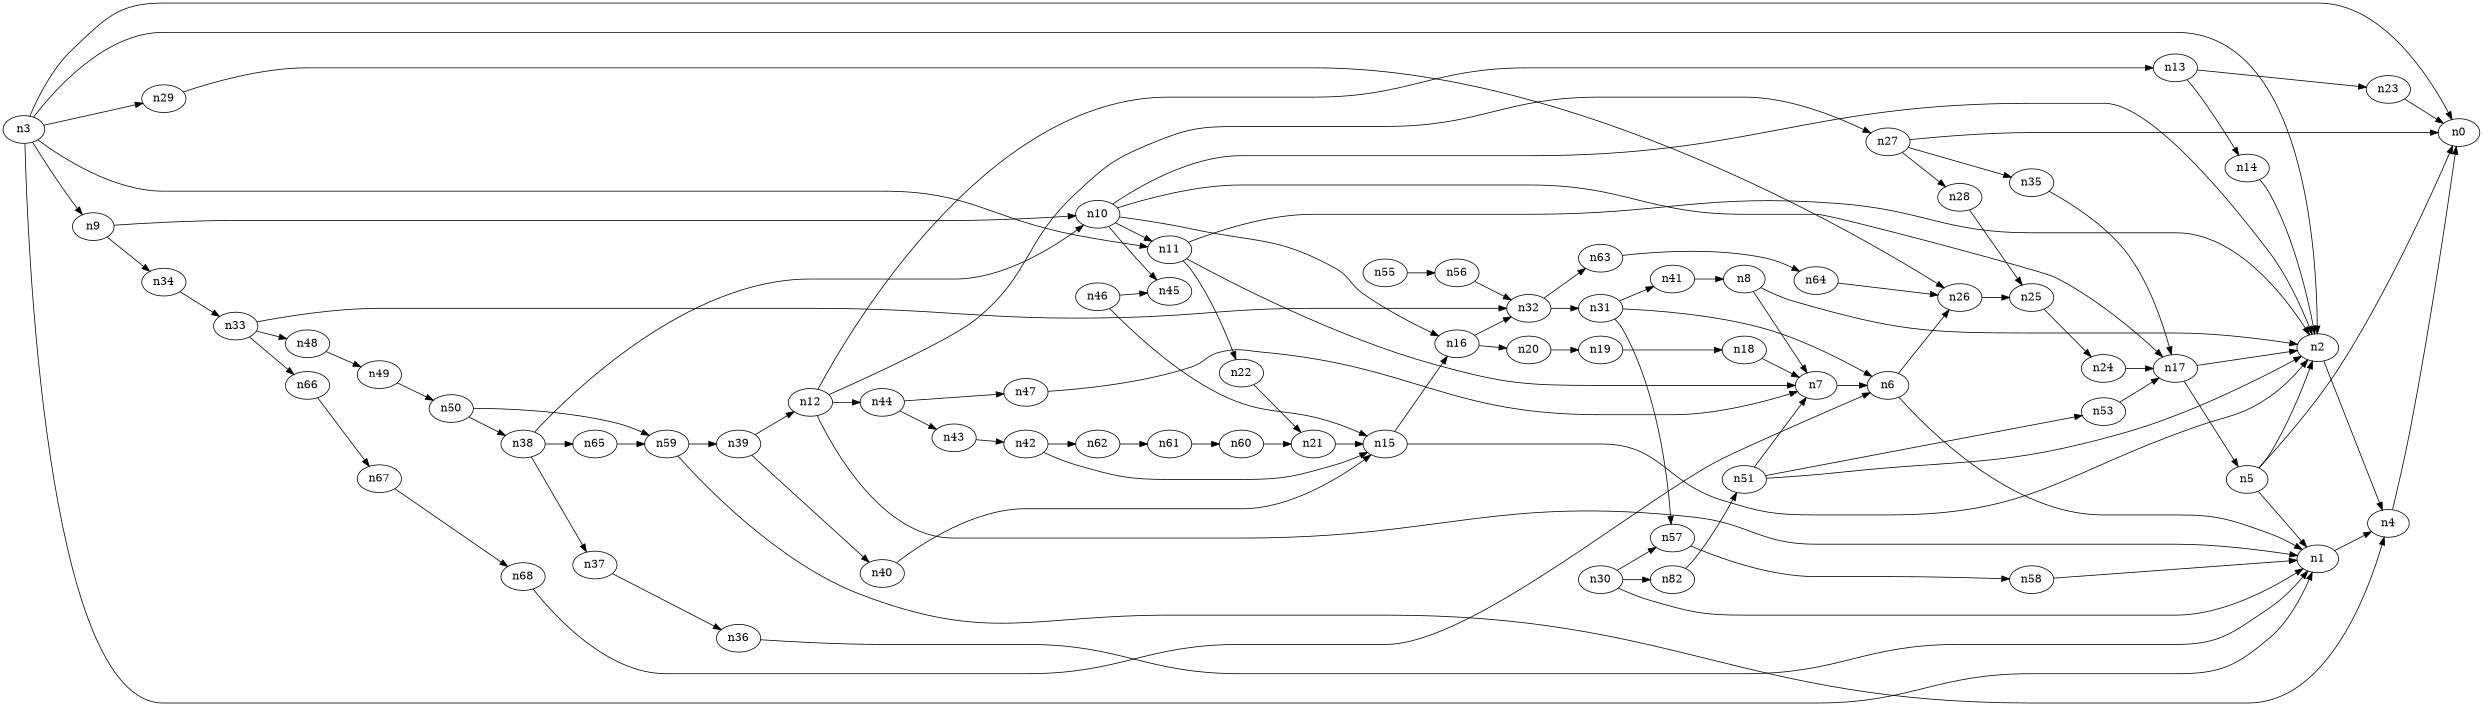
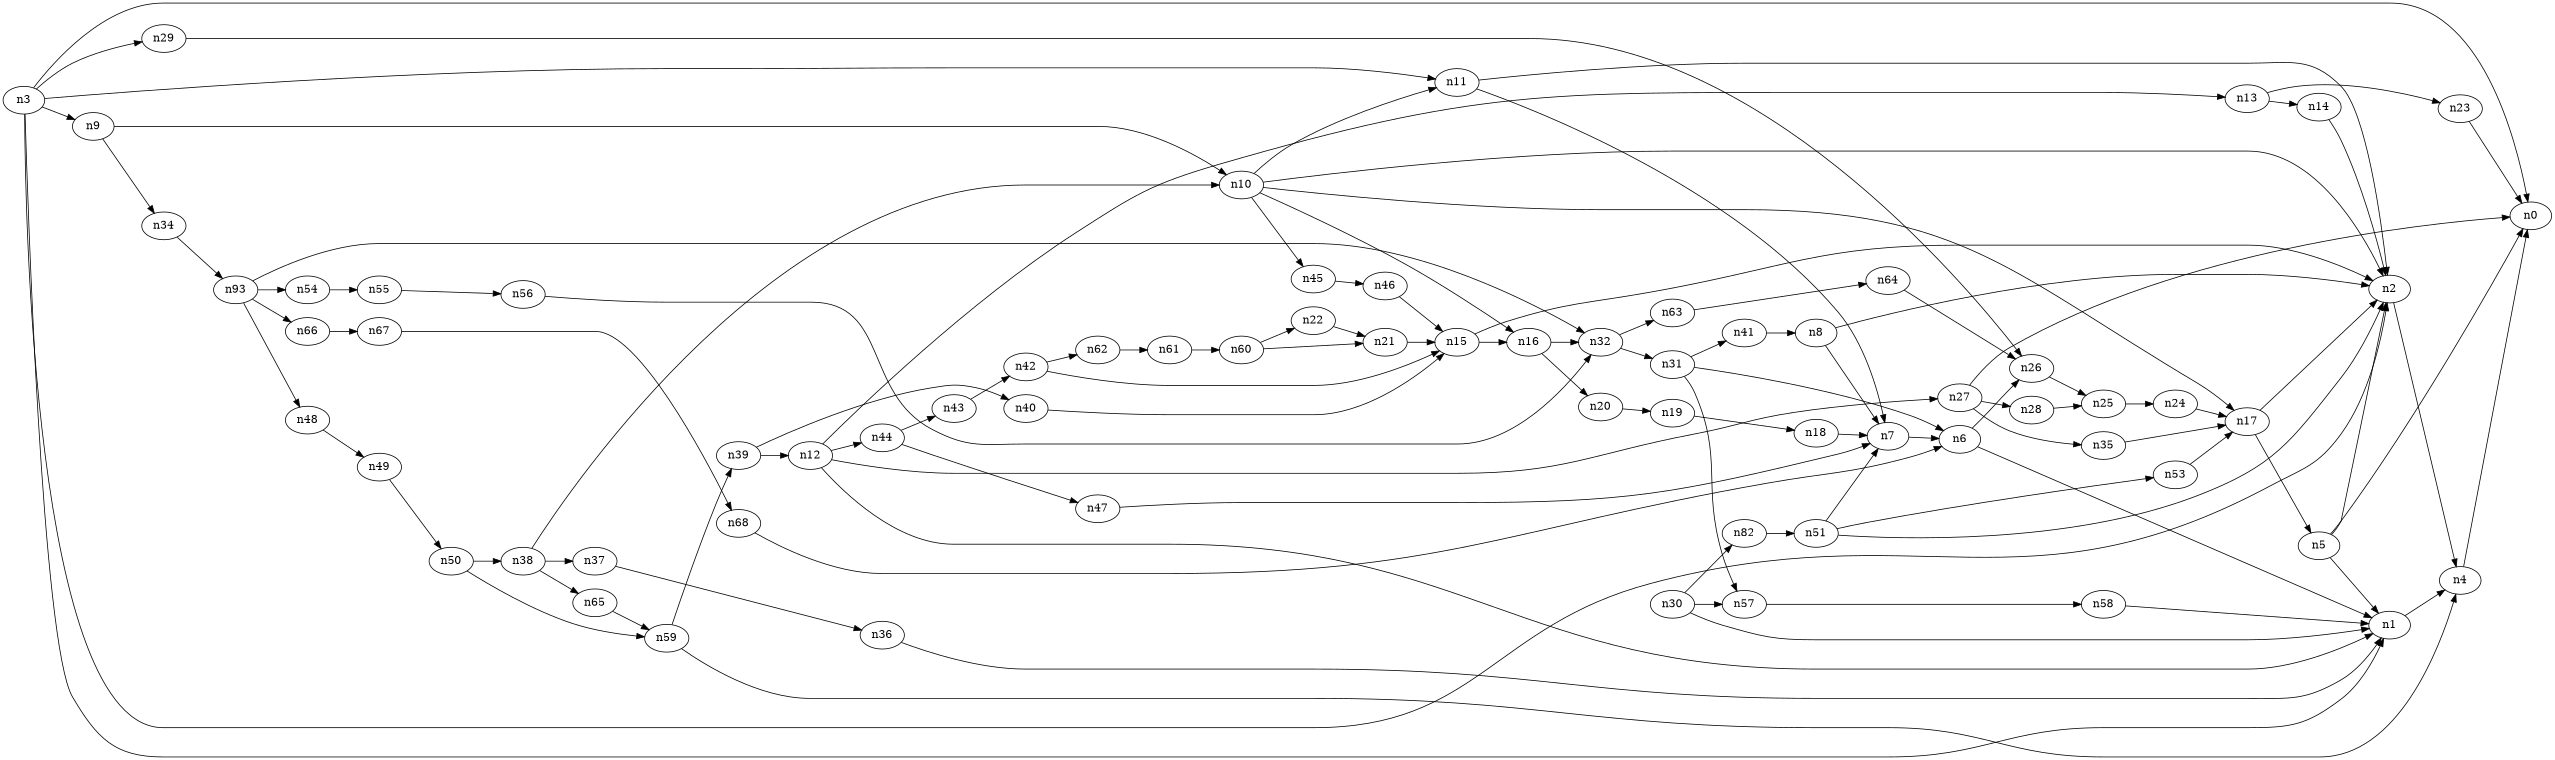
none -> (308, 290)
(1130, 294) -> (1345, 282)
(1212, 304) -> (1274, 337)
(236, 326) -> (236, 290)
